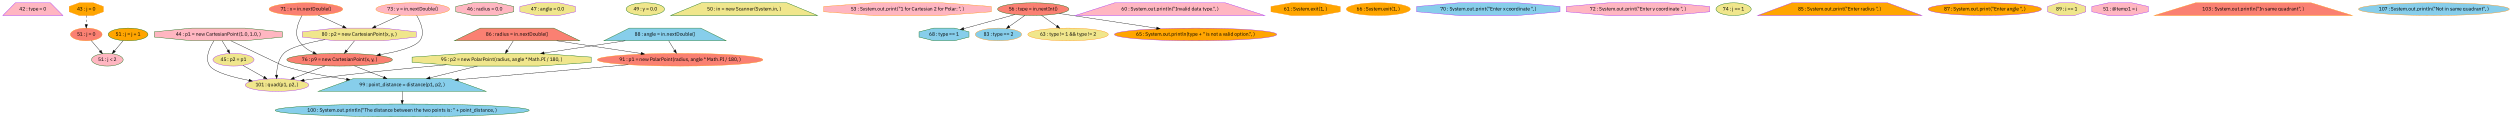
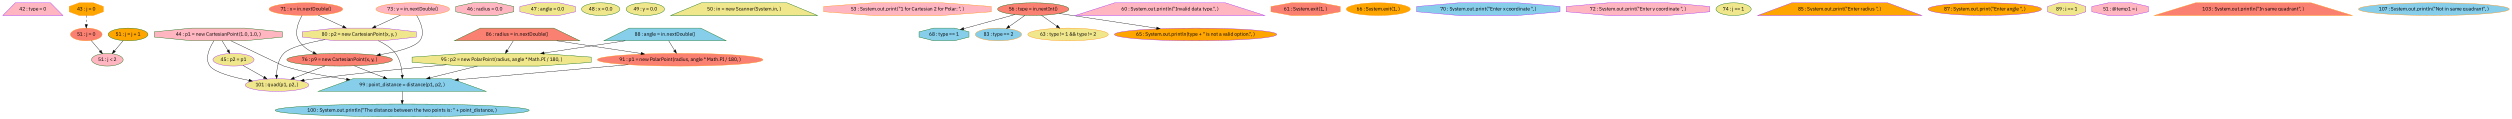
none -> (601, 9)
(1306, 9) -> (1306, 9)
(351, 46) -> (396, 54)
